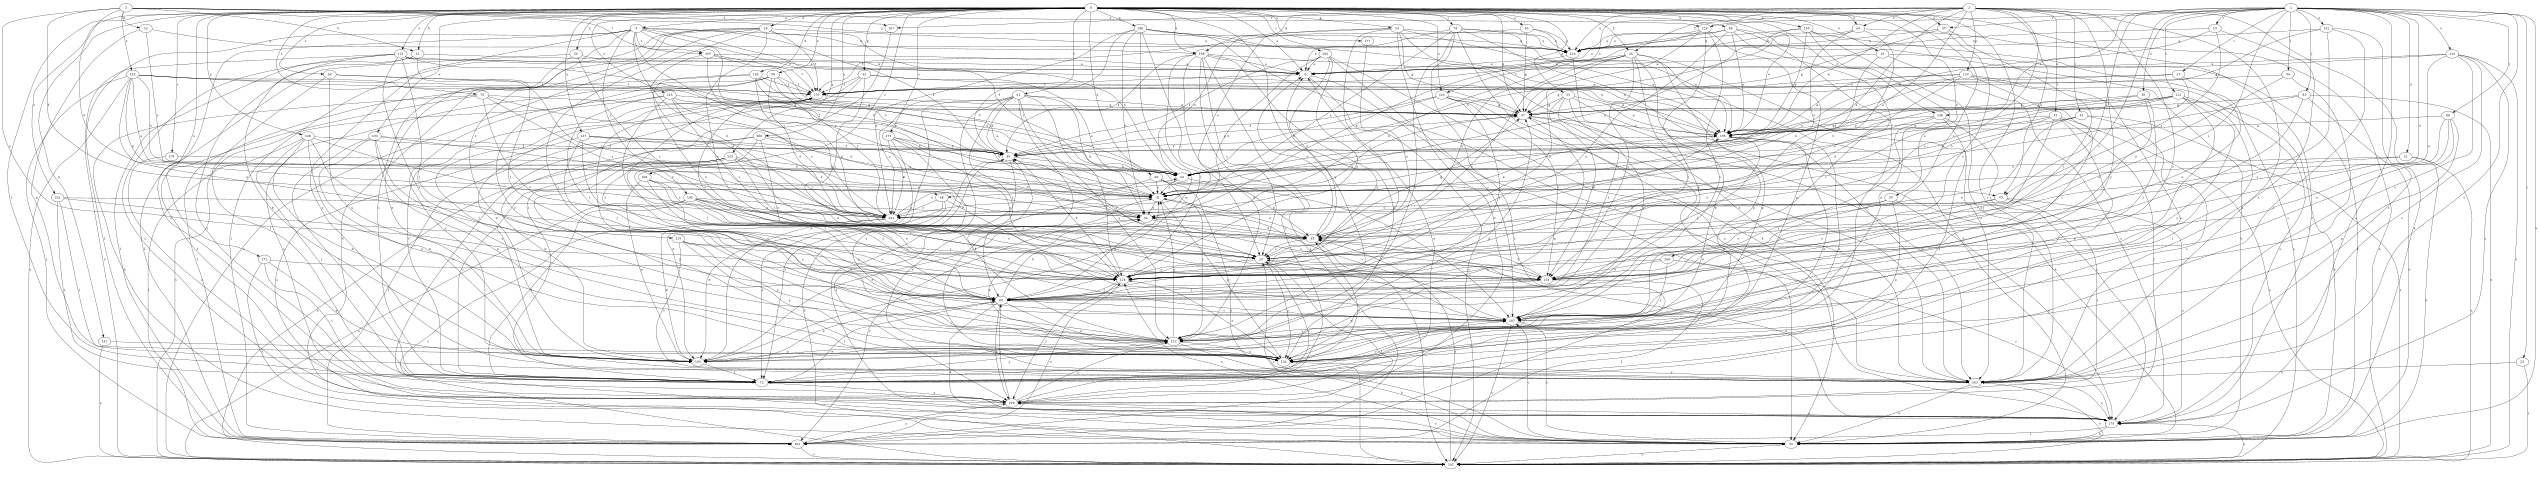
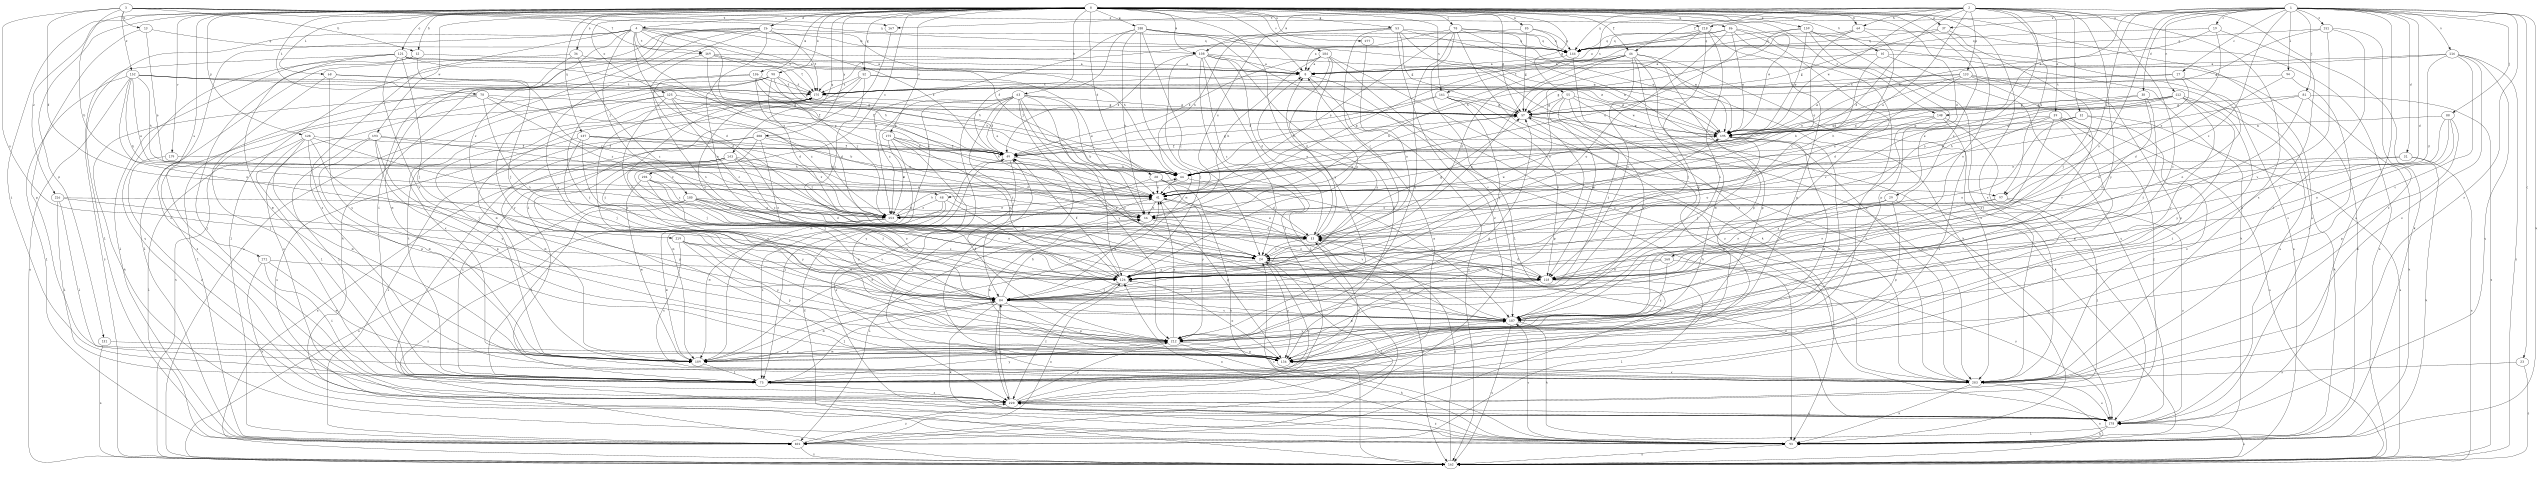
(1249, 198) -> (1255, 138)
(1038, 202) -> (1023, 205)
none -> (1191, 249)
